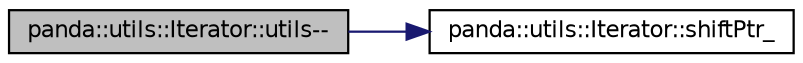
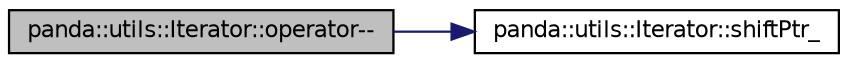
(179, 32) -> (201, 32)
